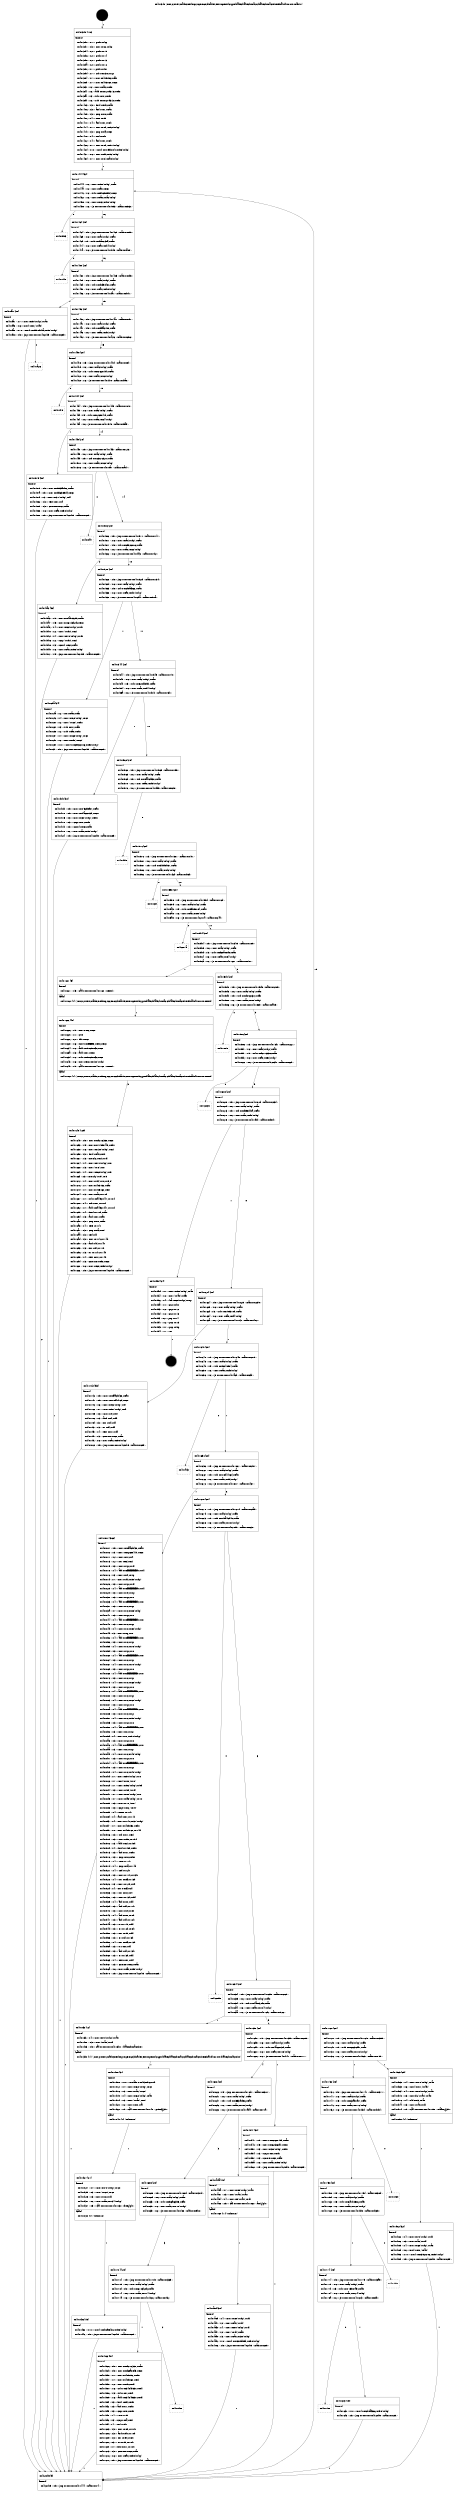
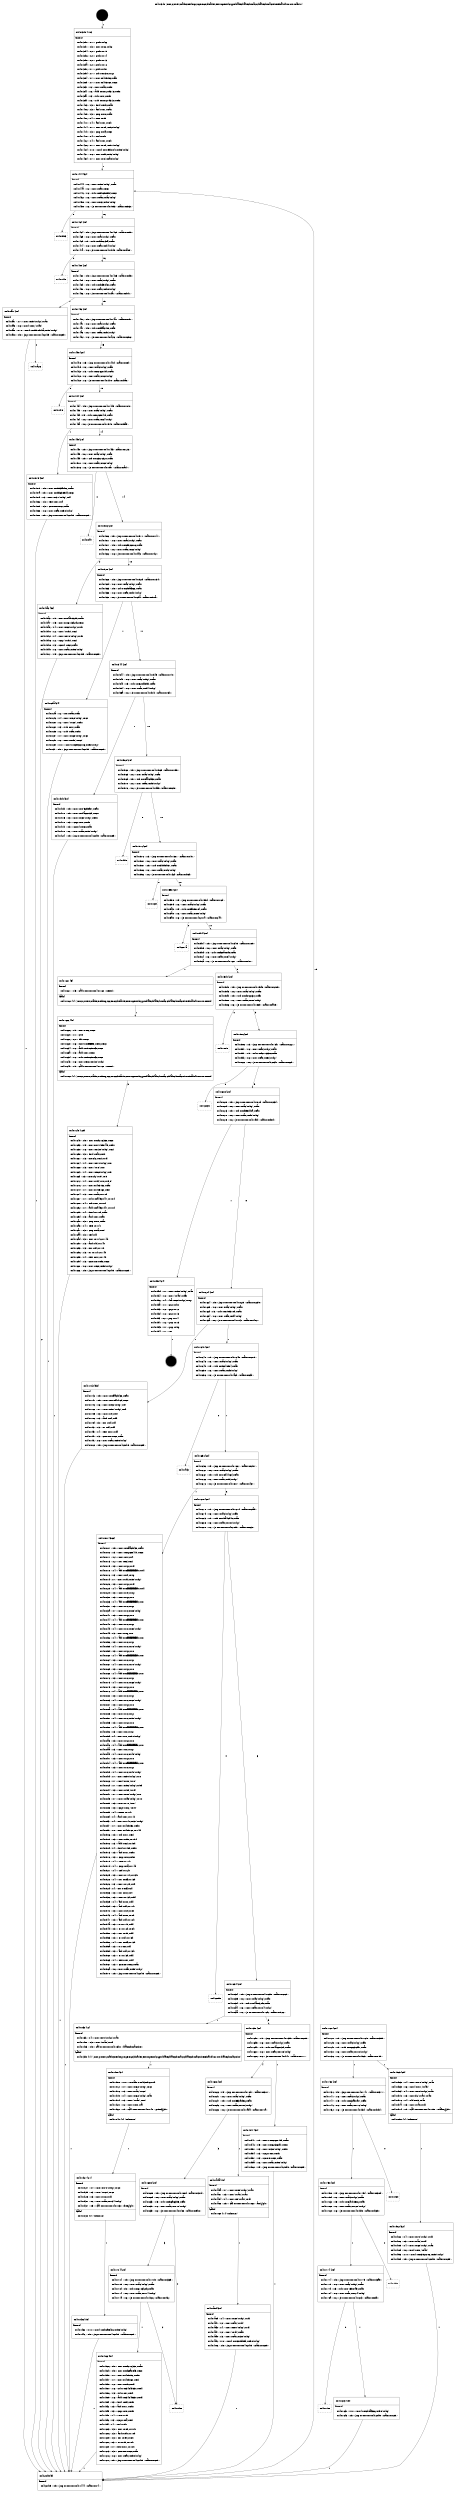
none -> (155, 817)
none -> (176, 2309)
